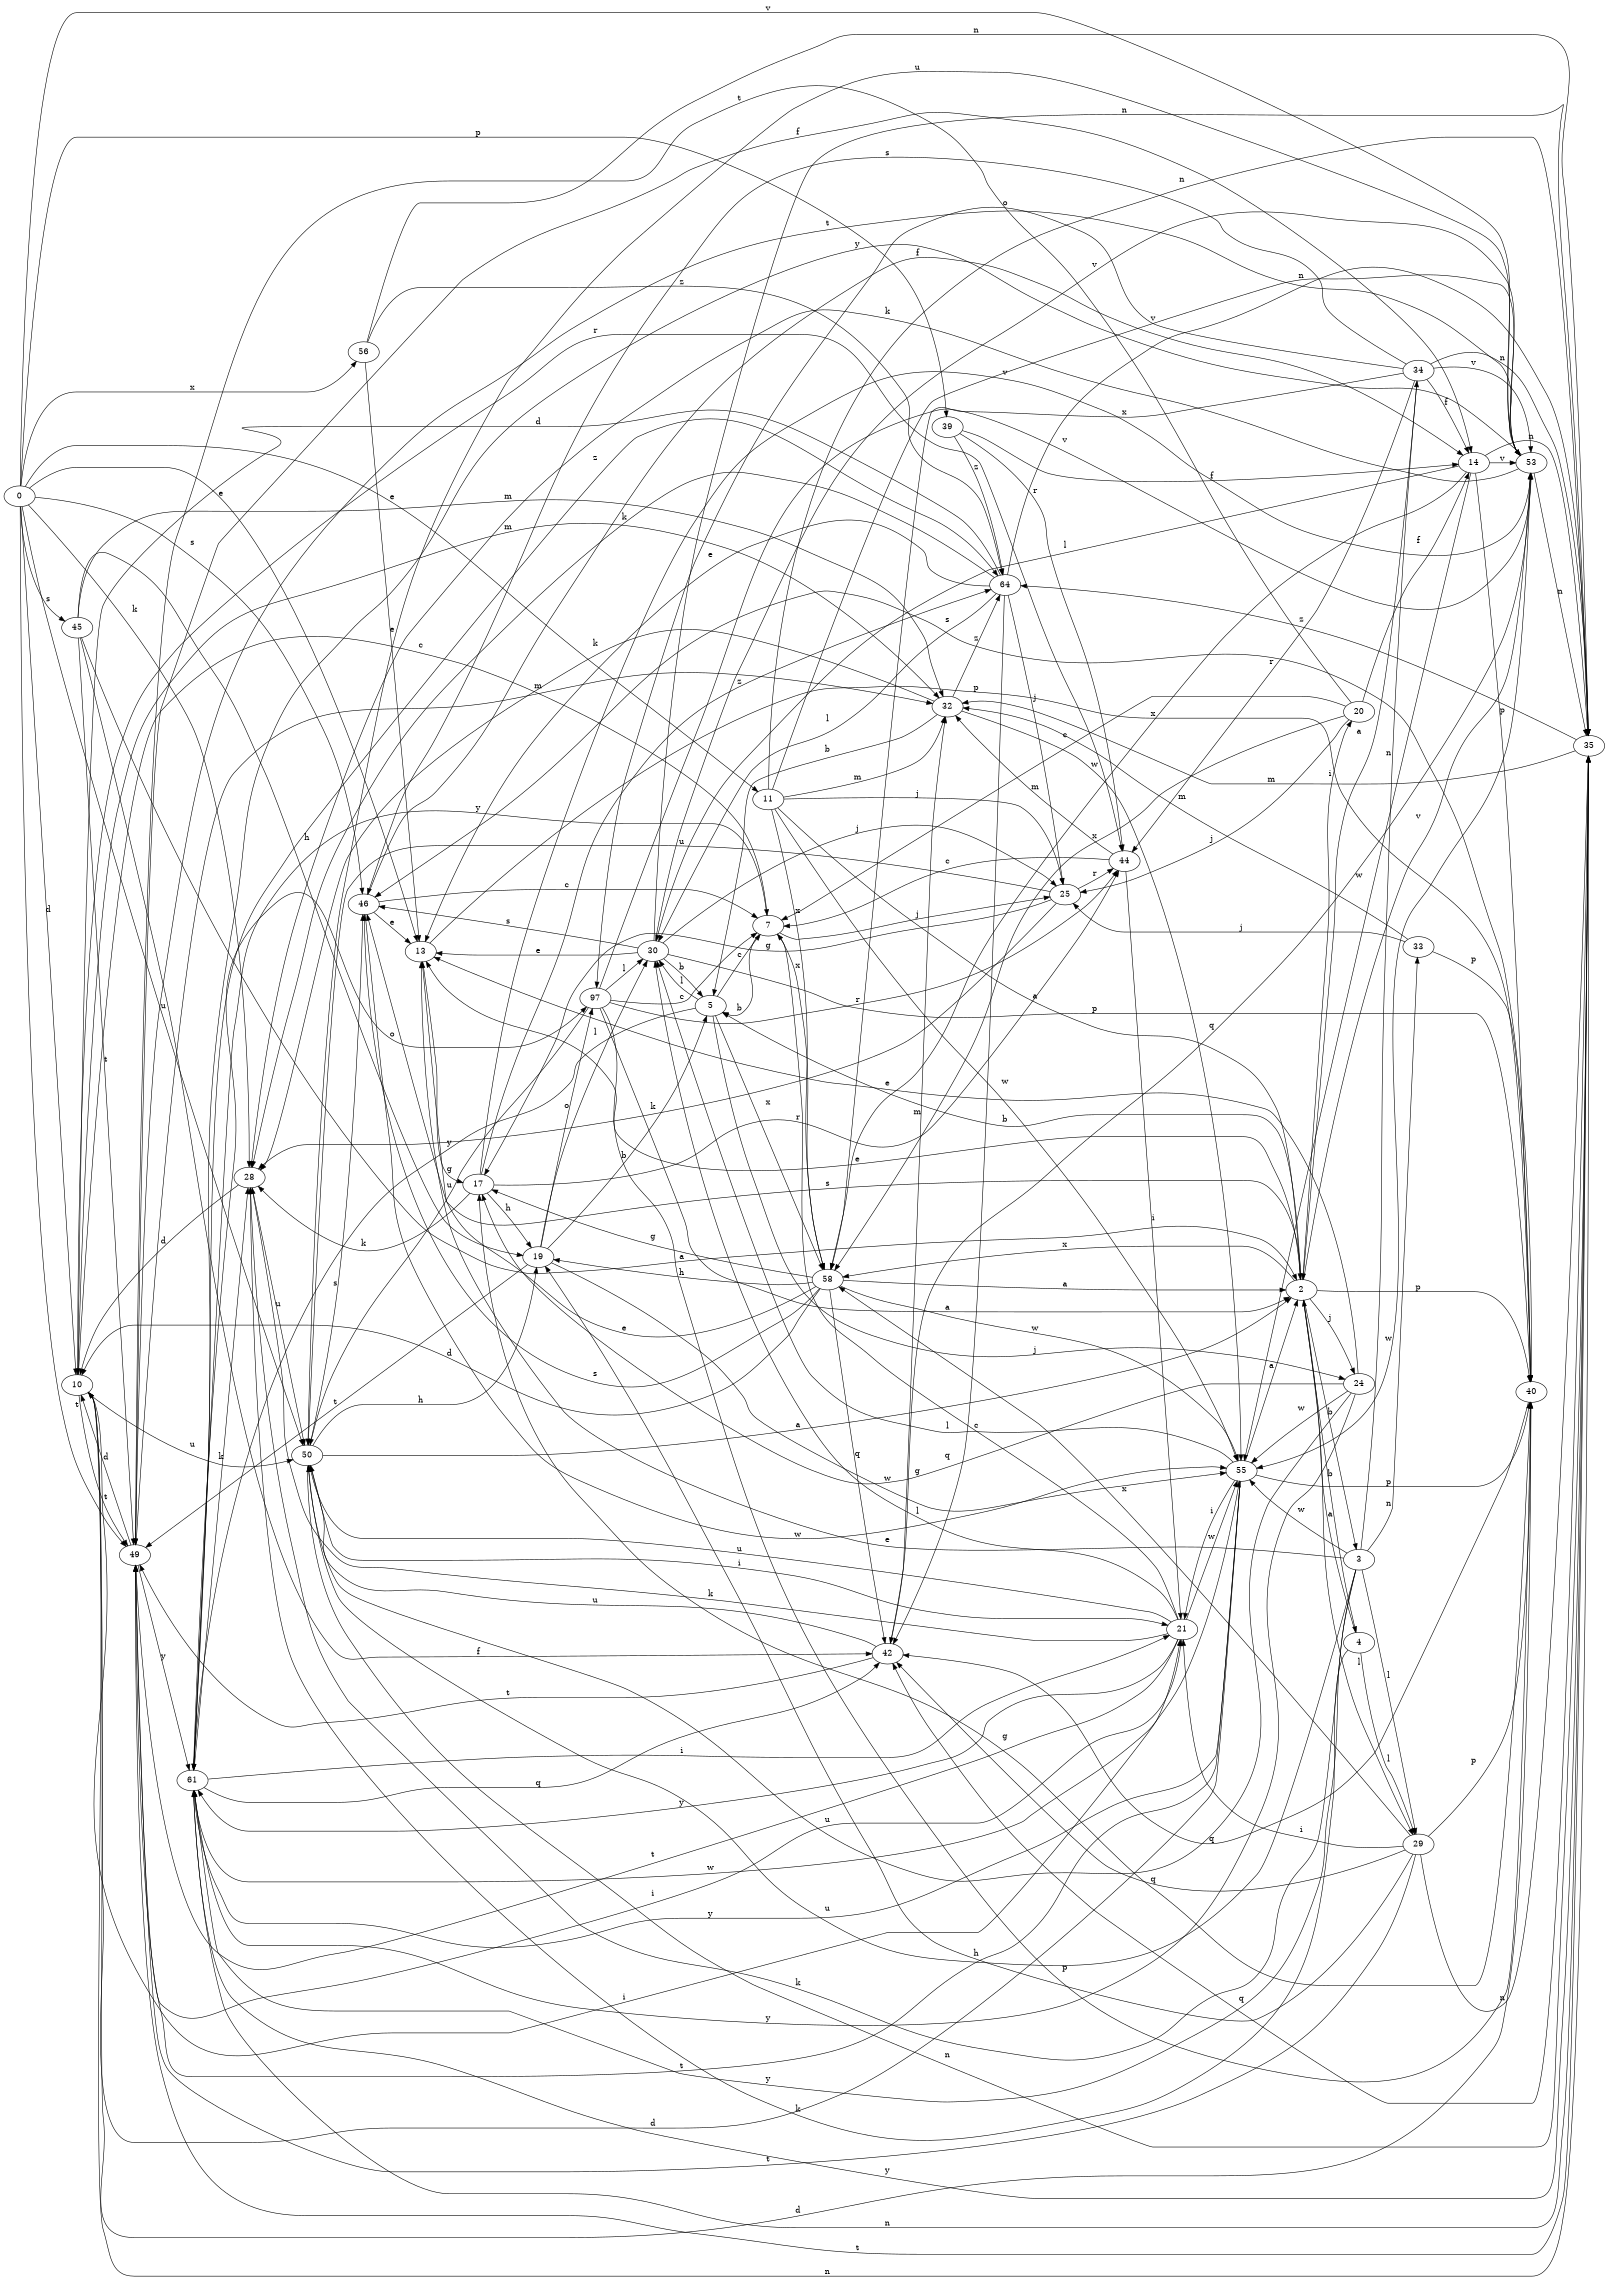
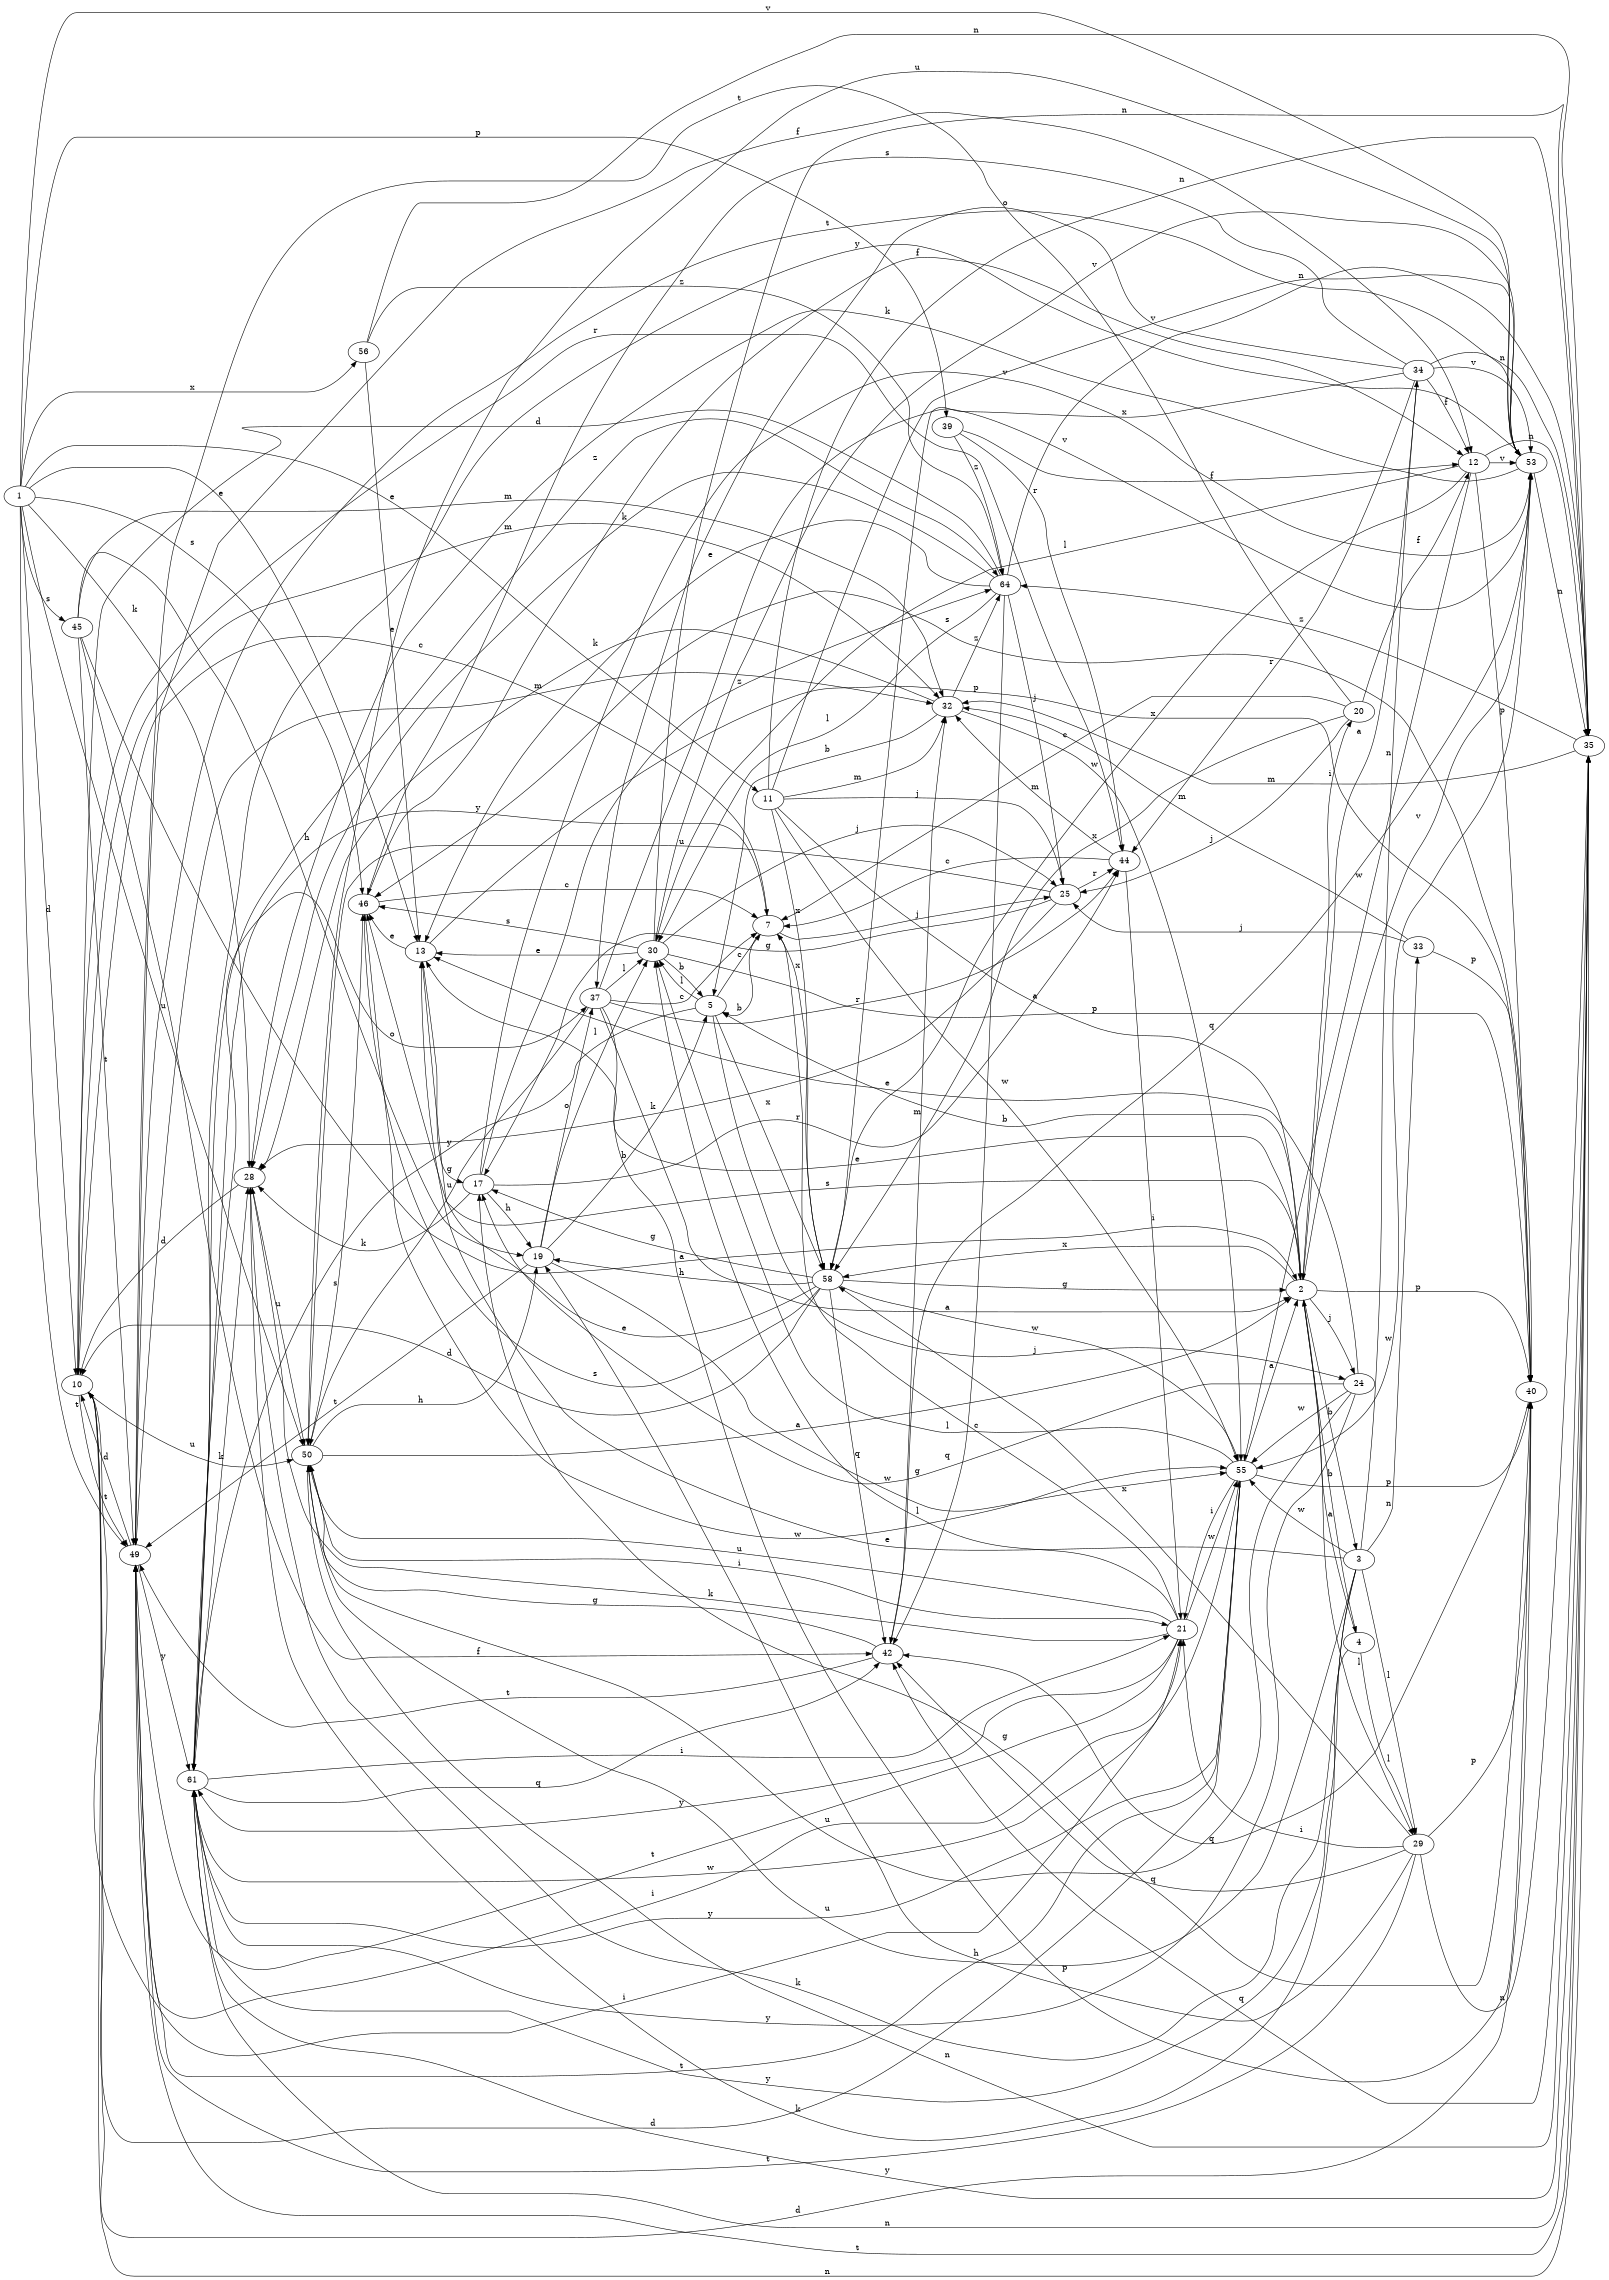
(1474, 463) -> (1474, 463)
(20, 496) -> (20, 496)
(390, 926) -> (386, 937)
(595, 998) -> (595, 998)
(1065, 1284) -> (1065, 1284)
(595, 1600) -> (595, 1600)
